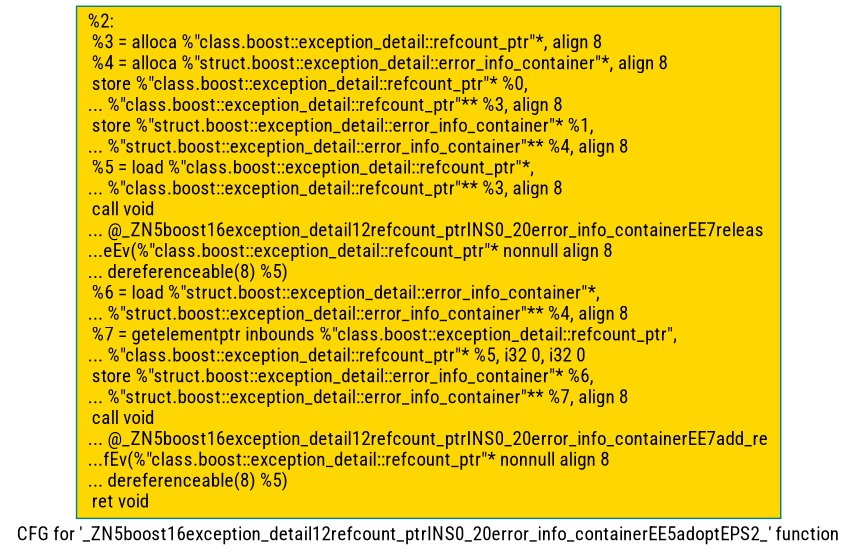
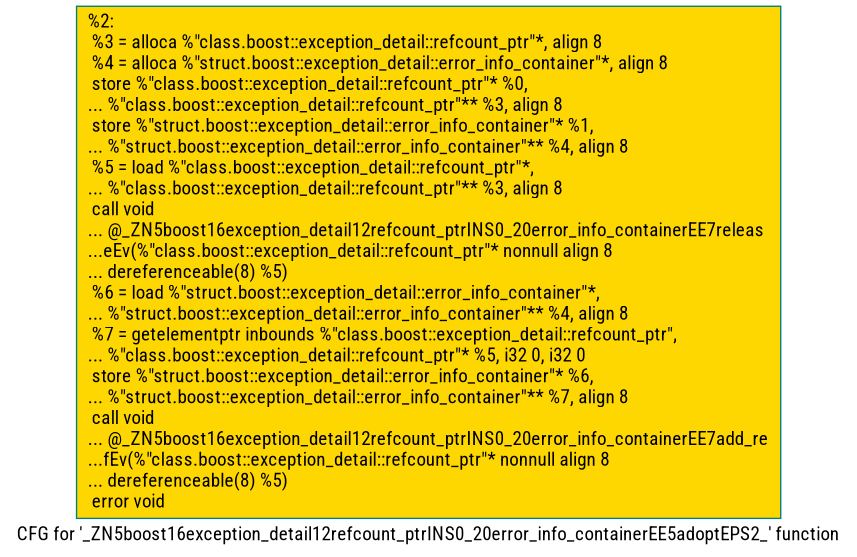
(119, 502) -> (127, 502)
